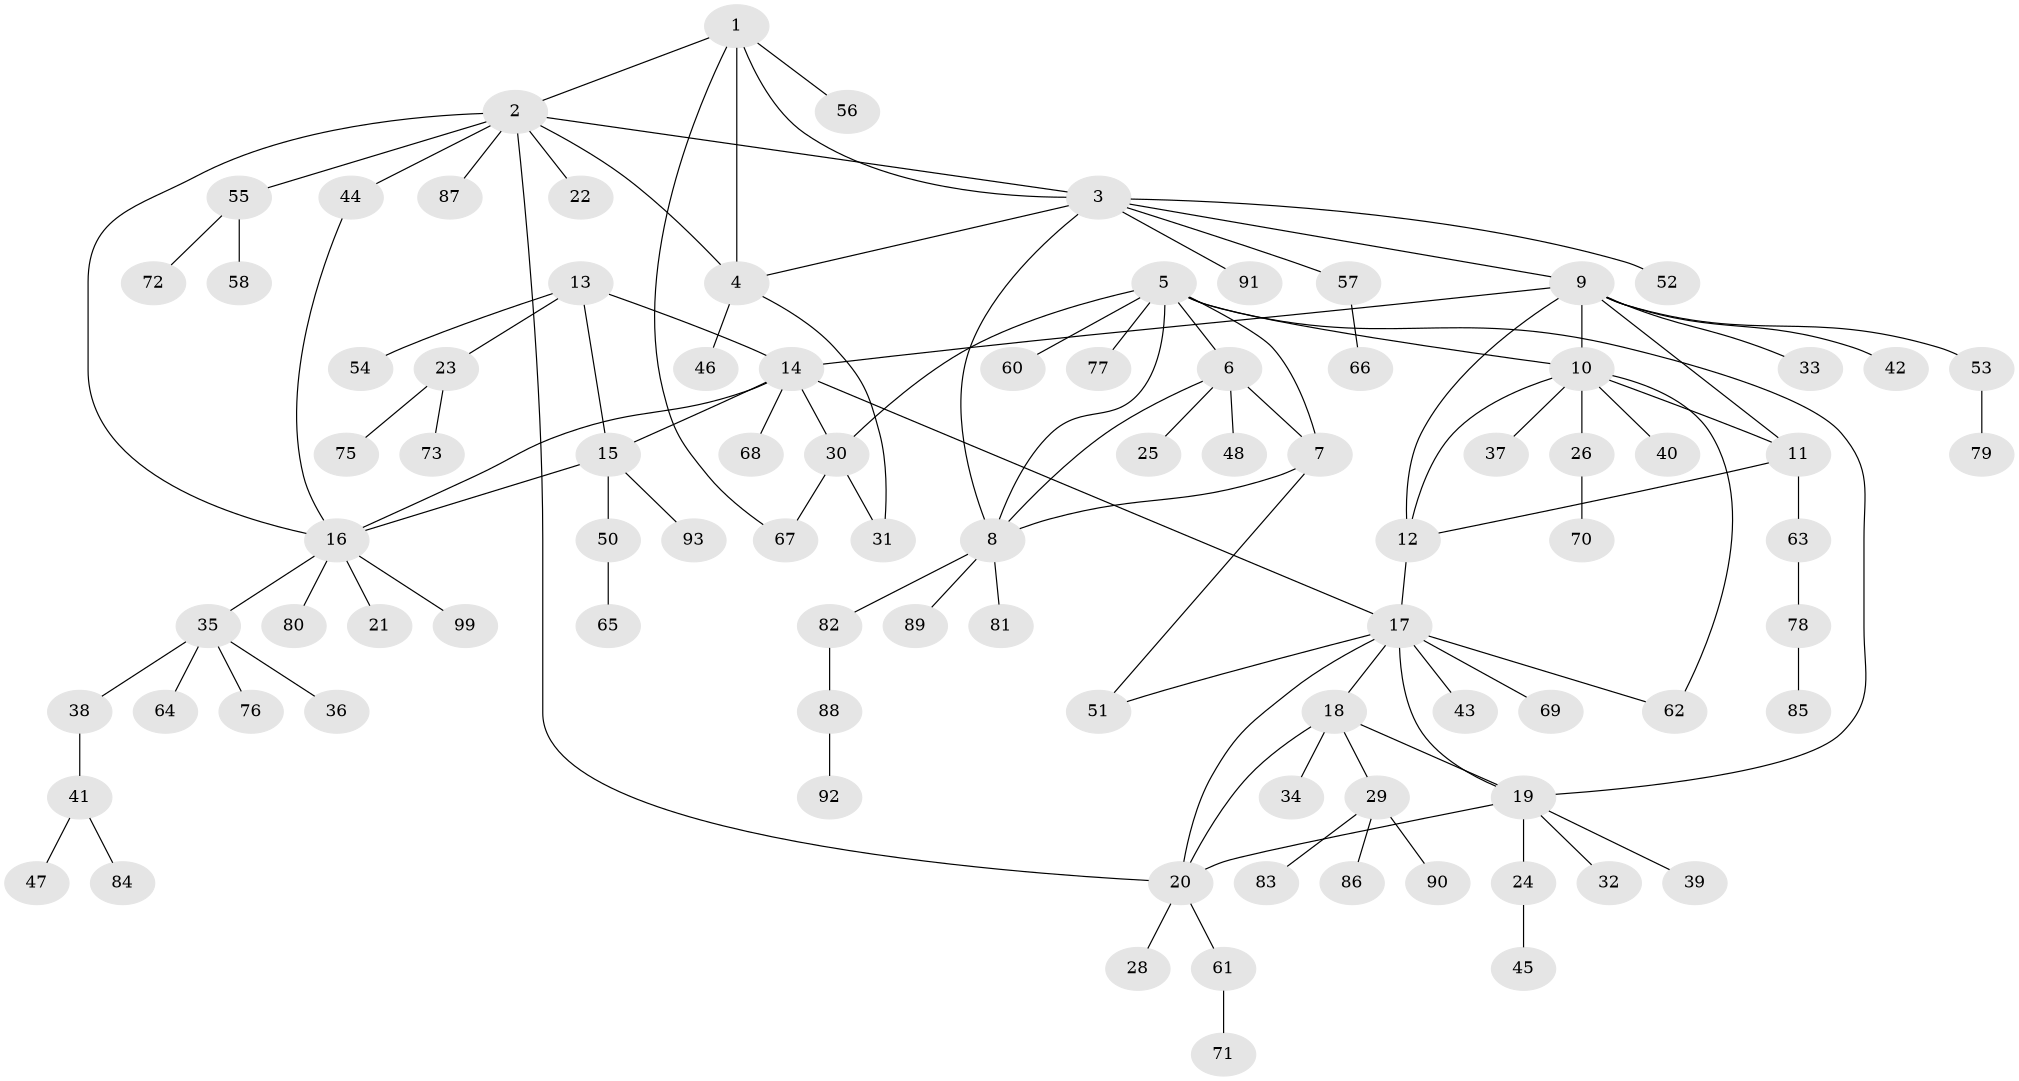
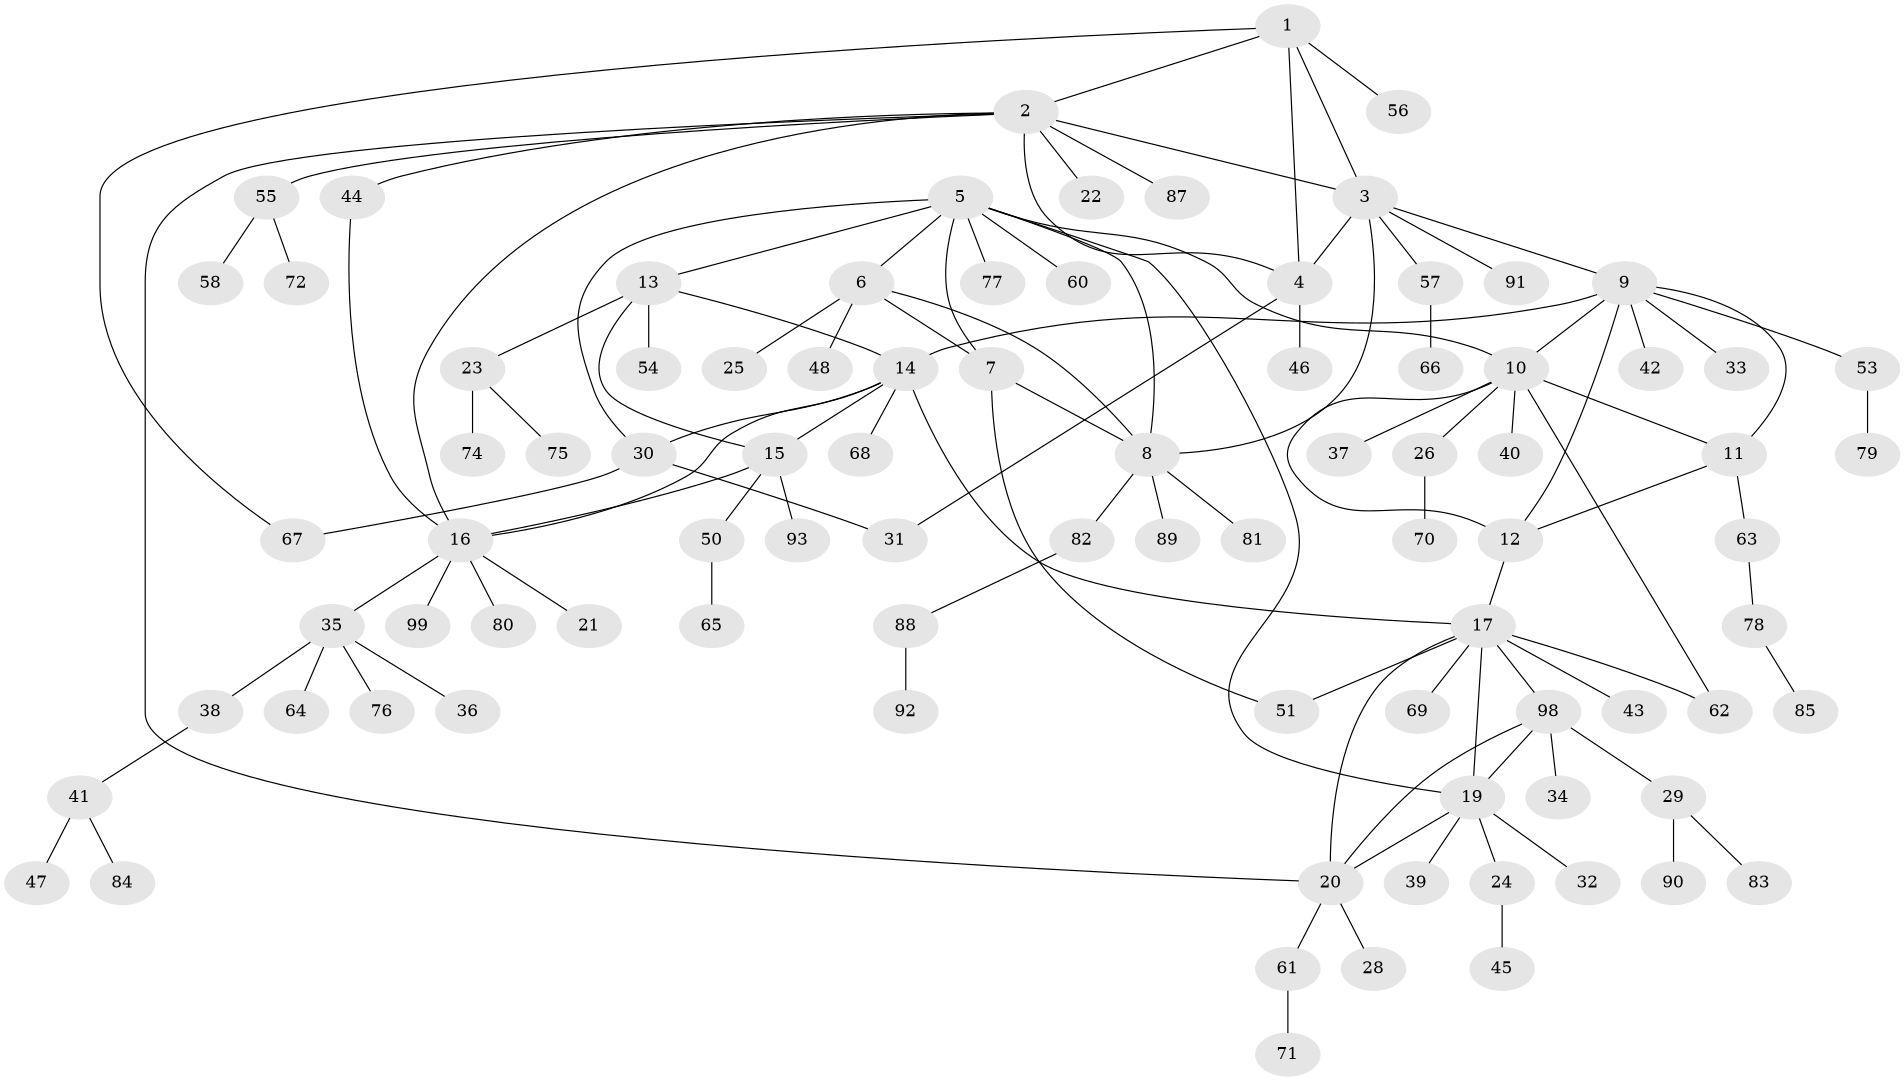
none -> (805, 240)
(1668, 283) -> none
(432, 455) -> (473, 455)
(1334, 712) -> (1549, 712)
(1352, 883) -> none
